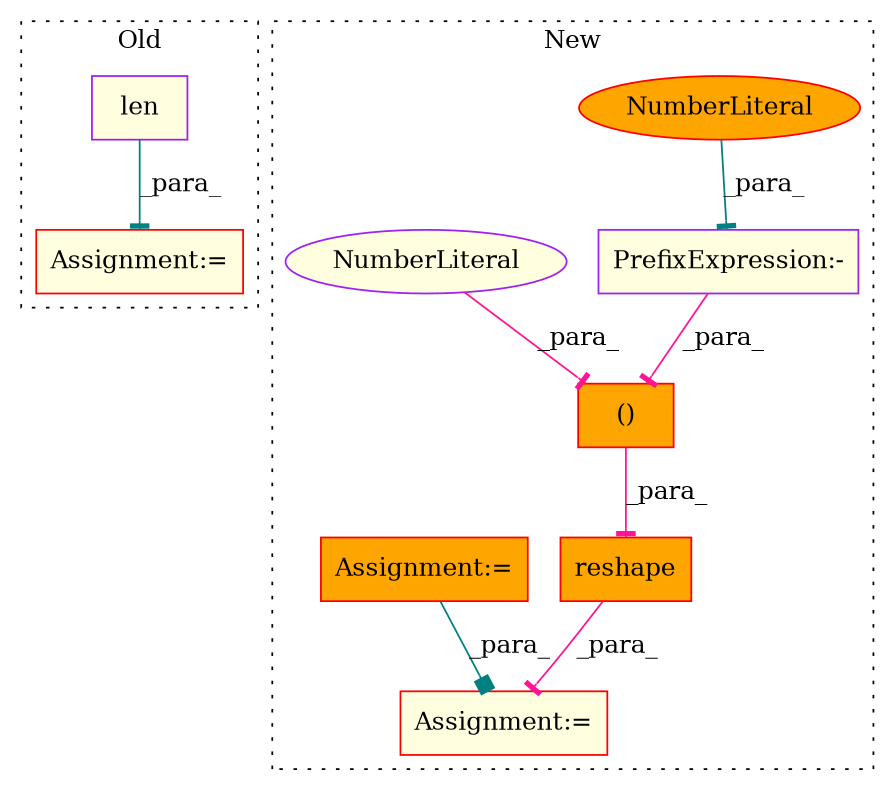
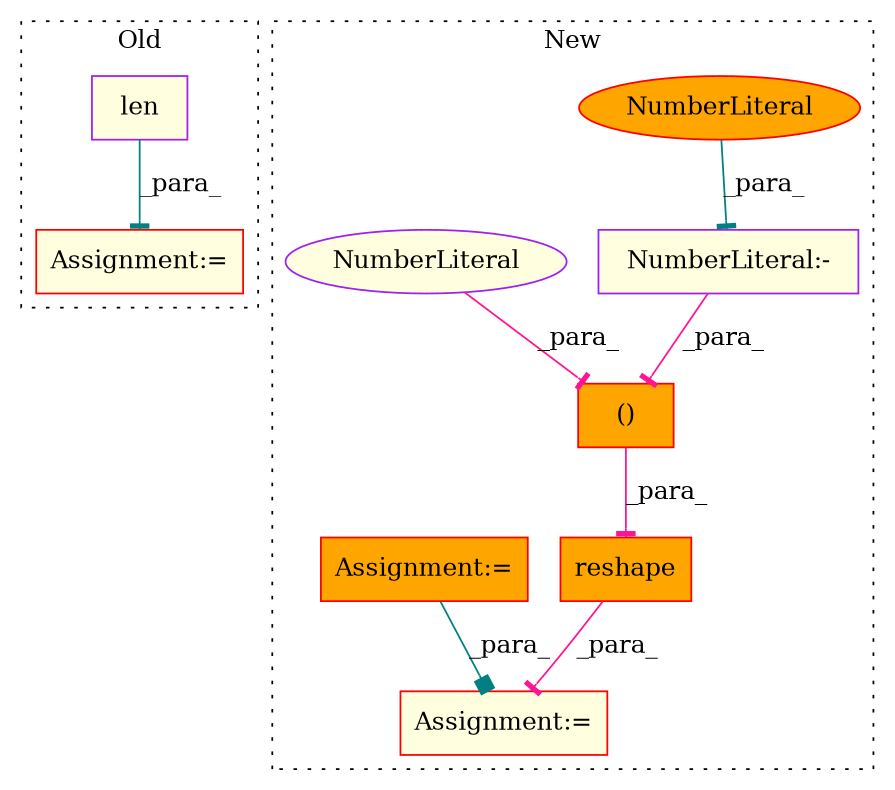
(728, 262) -> (728, 262)
